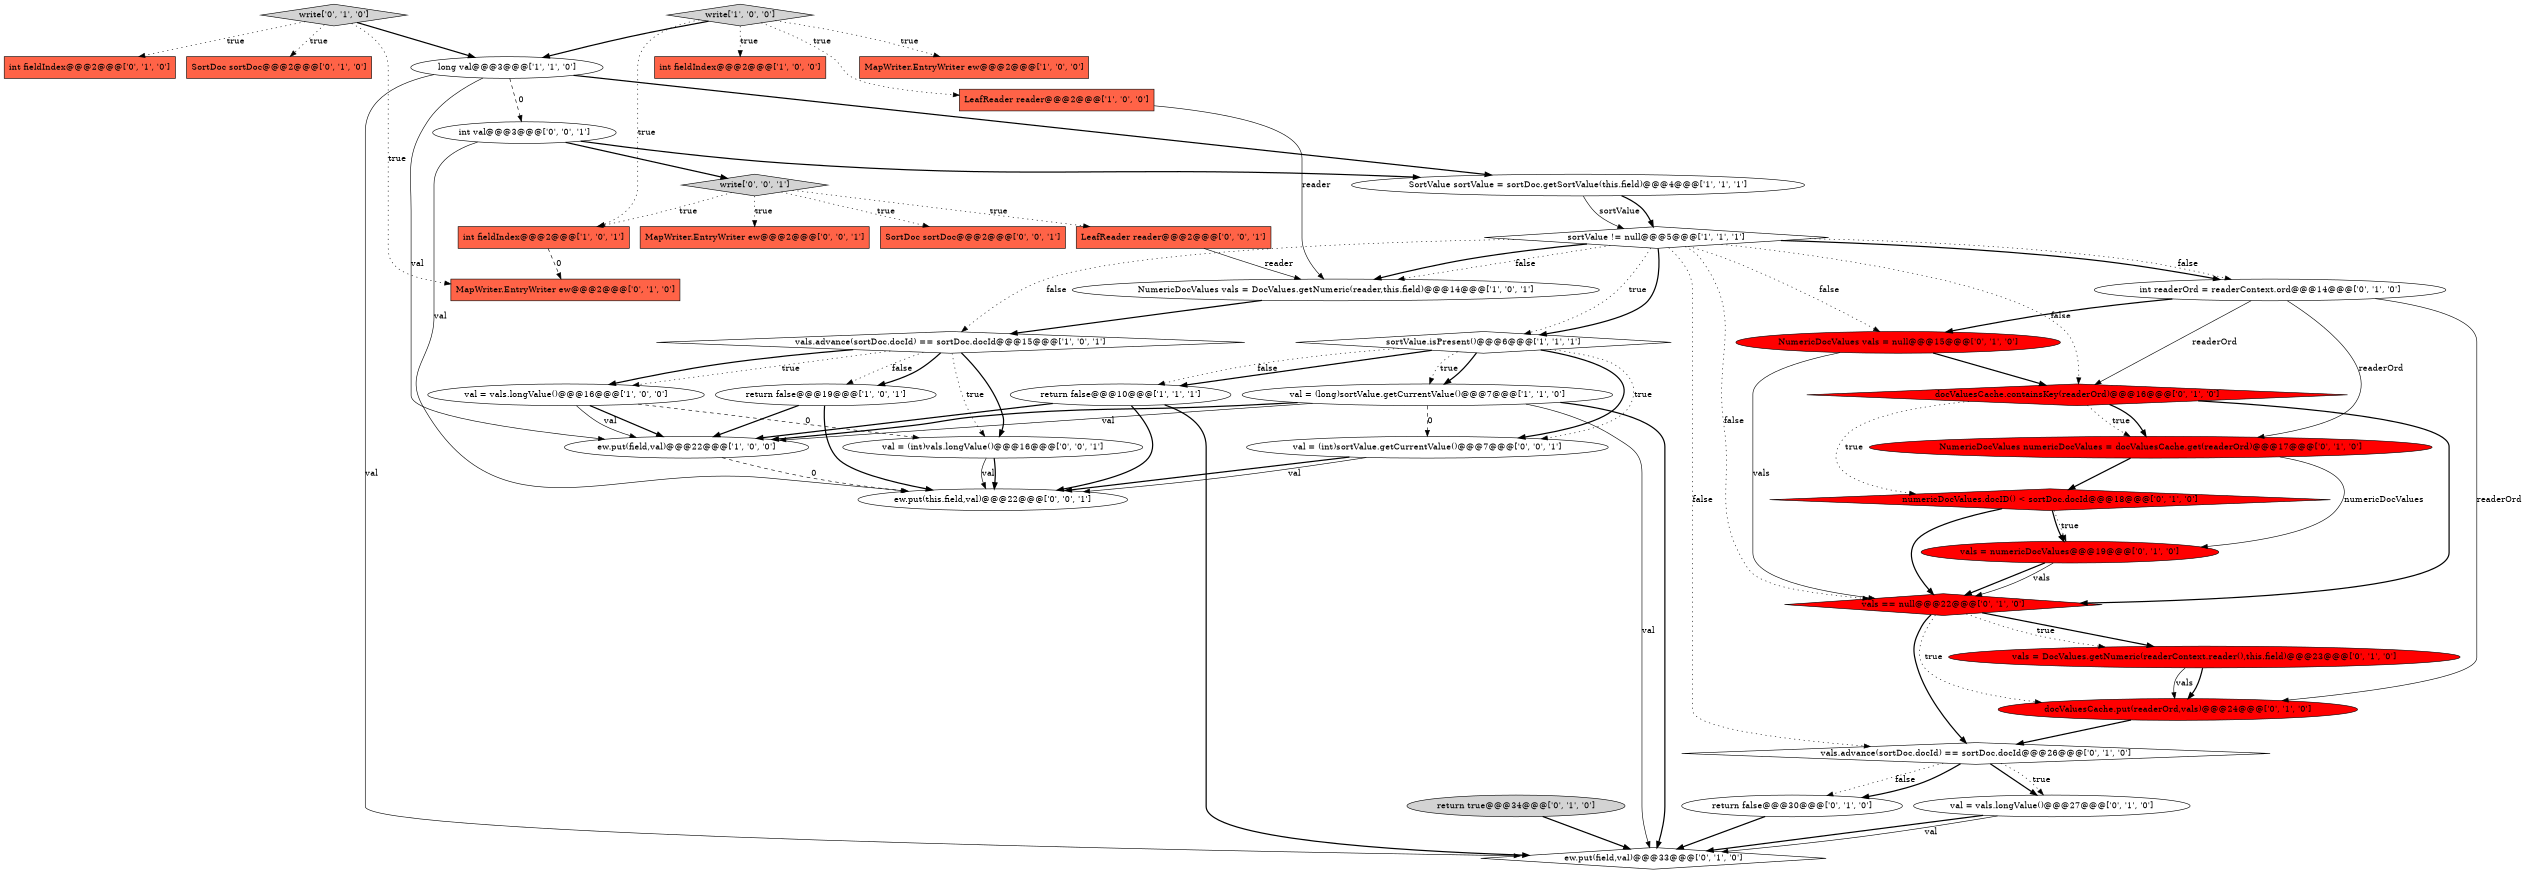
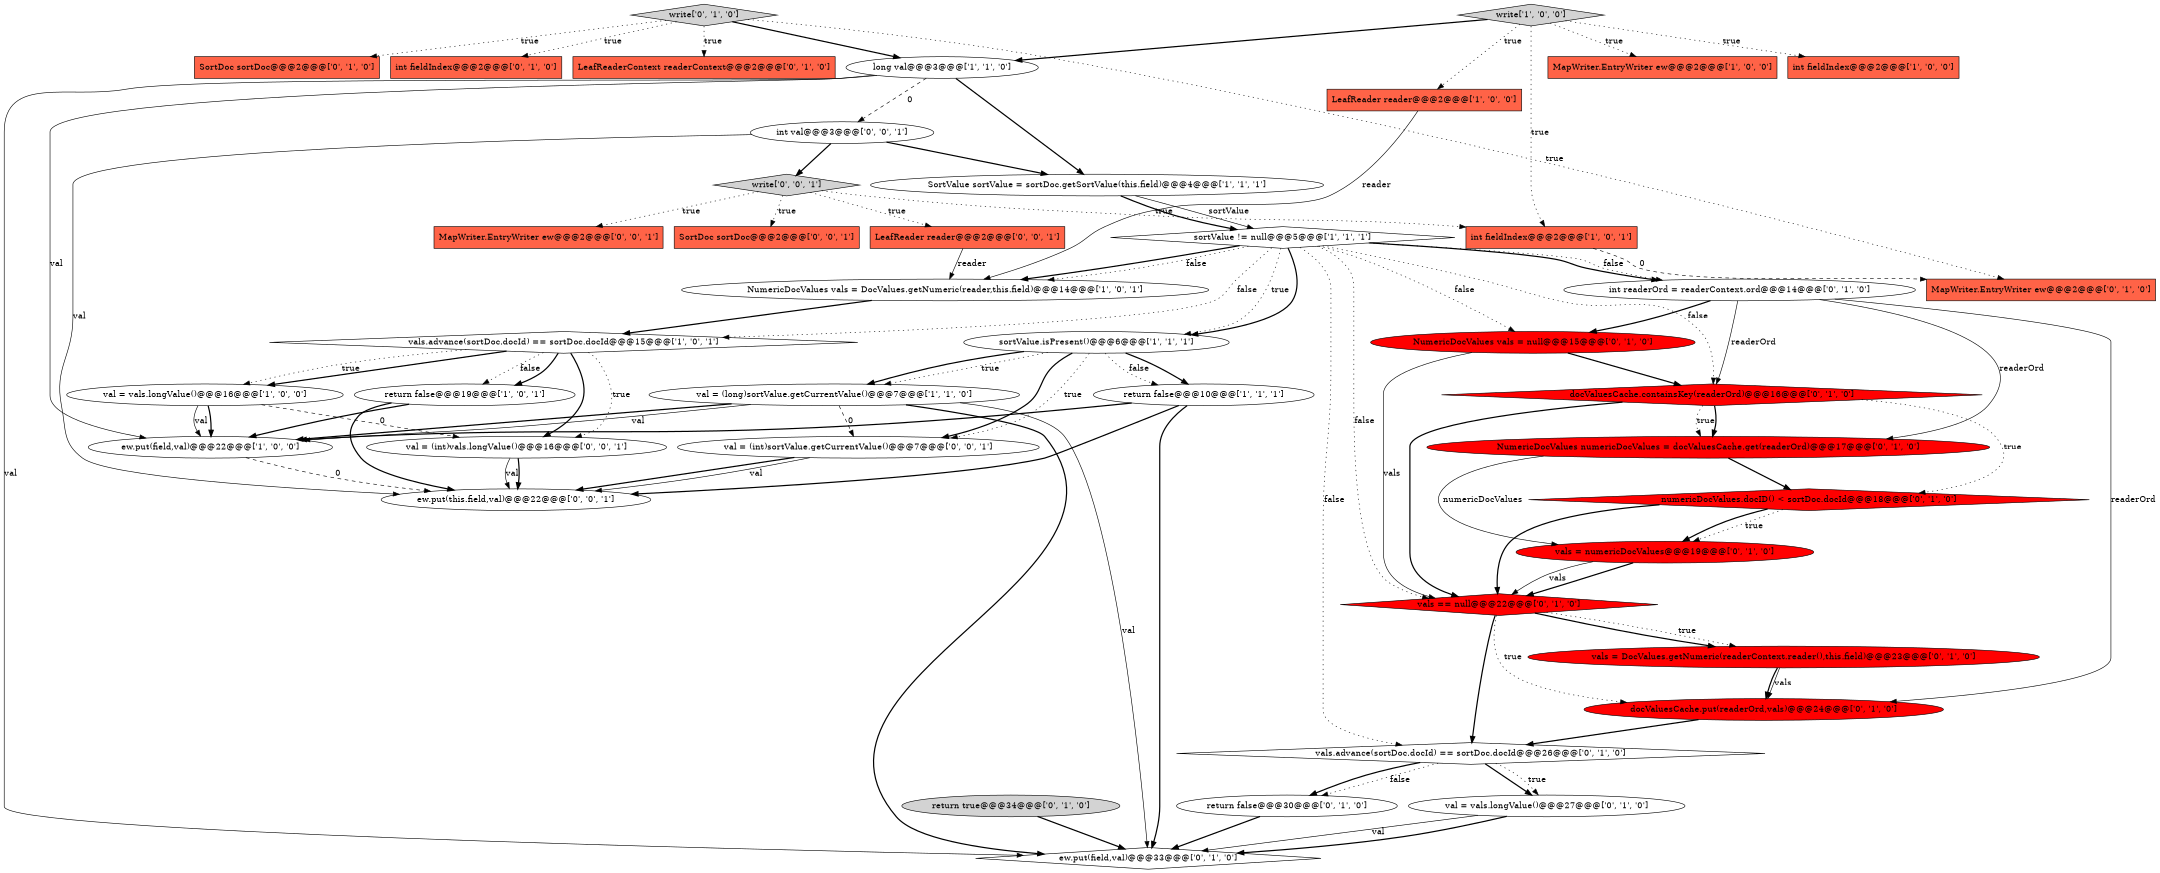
none -> (704, 68)
(1483, 342) -> (1096, 342)
